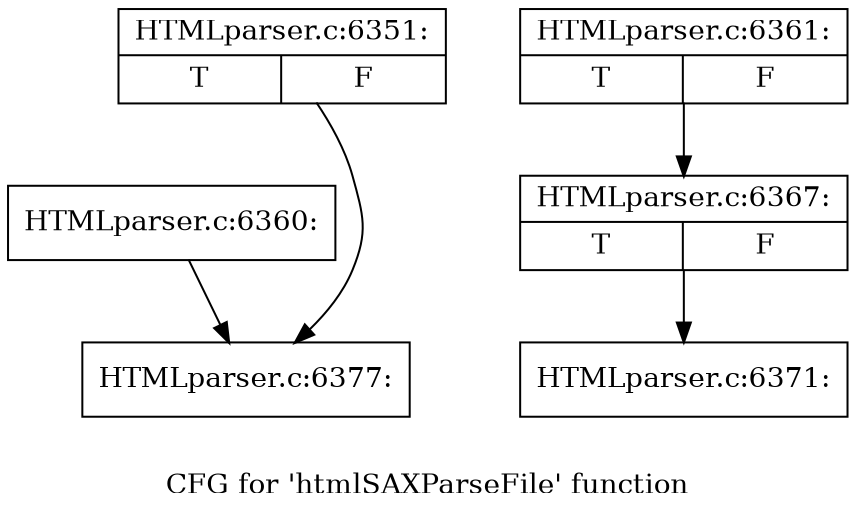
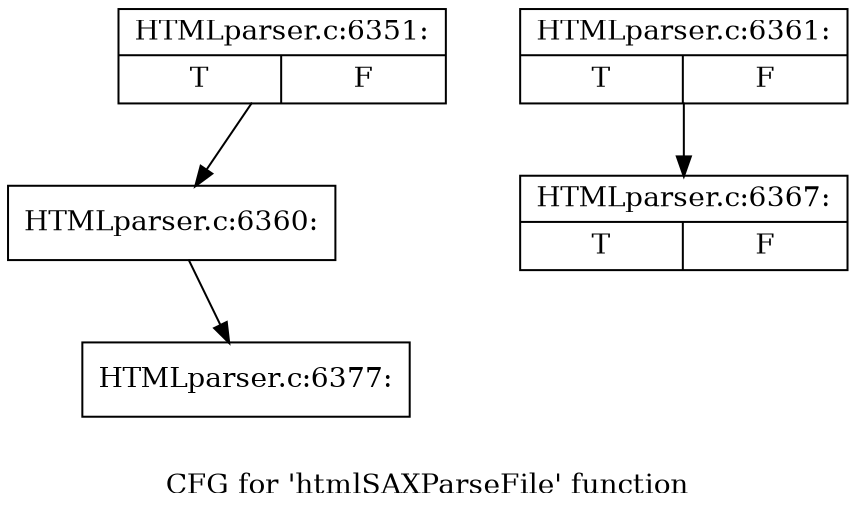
(362, 219) -> (229, 136)
(684, 380) -> none
